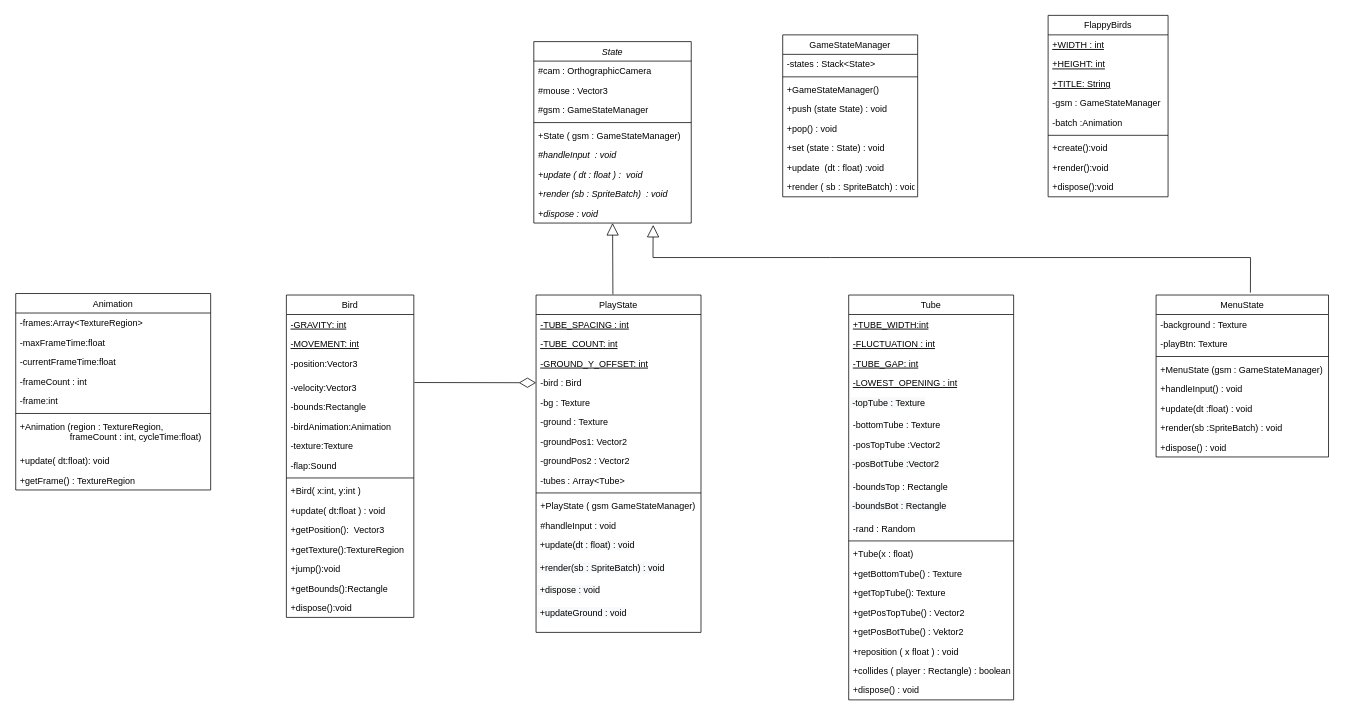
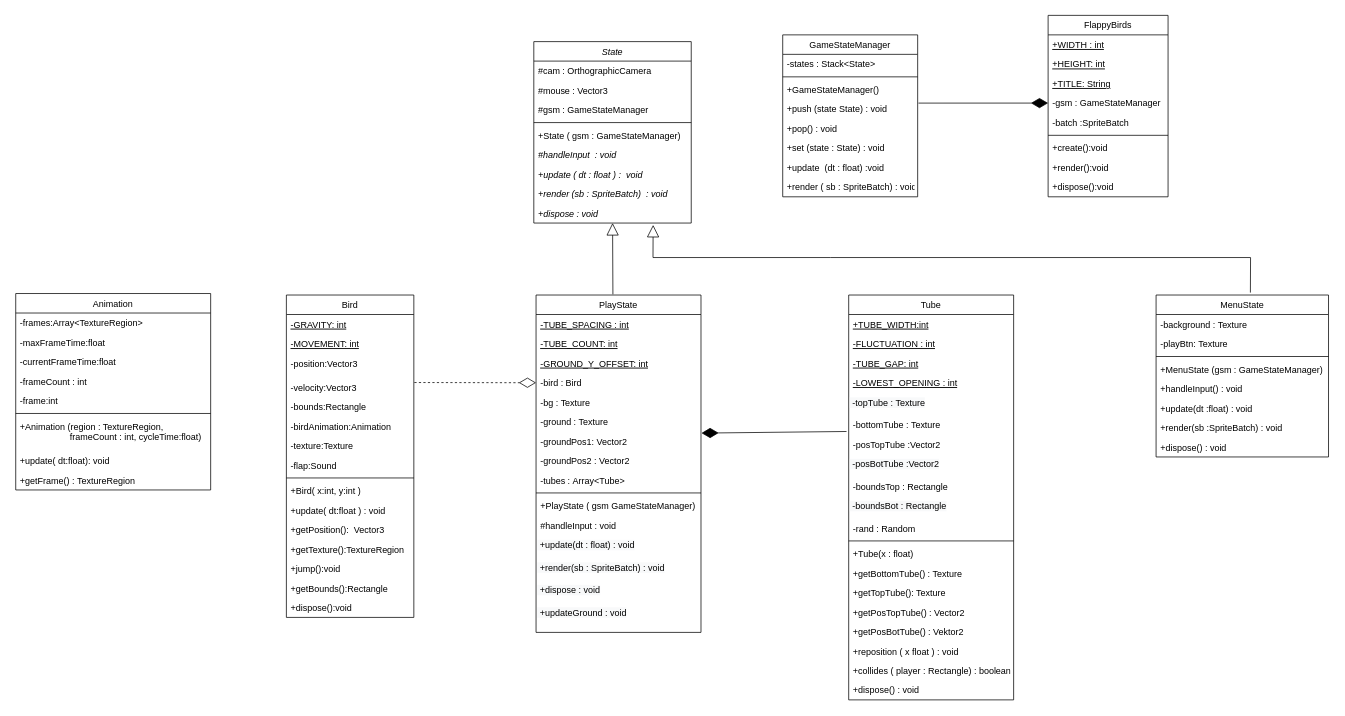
none -> (1030, 103)
(1090, 123) -> (1097, 123)
(467, 383) -> (467, 383)
none -> (754, 433)
